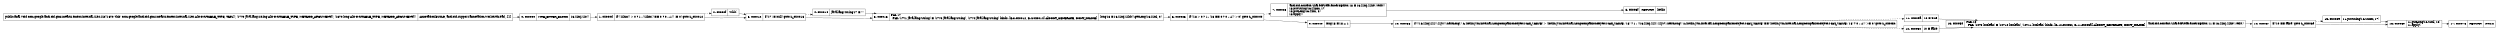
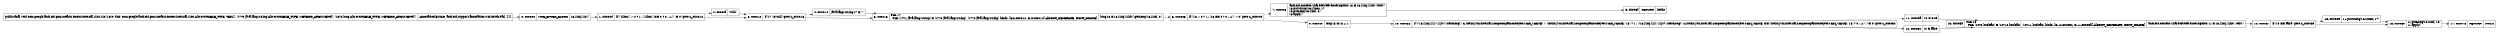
(1866, 28) -> (1866, 28)
